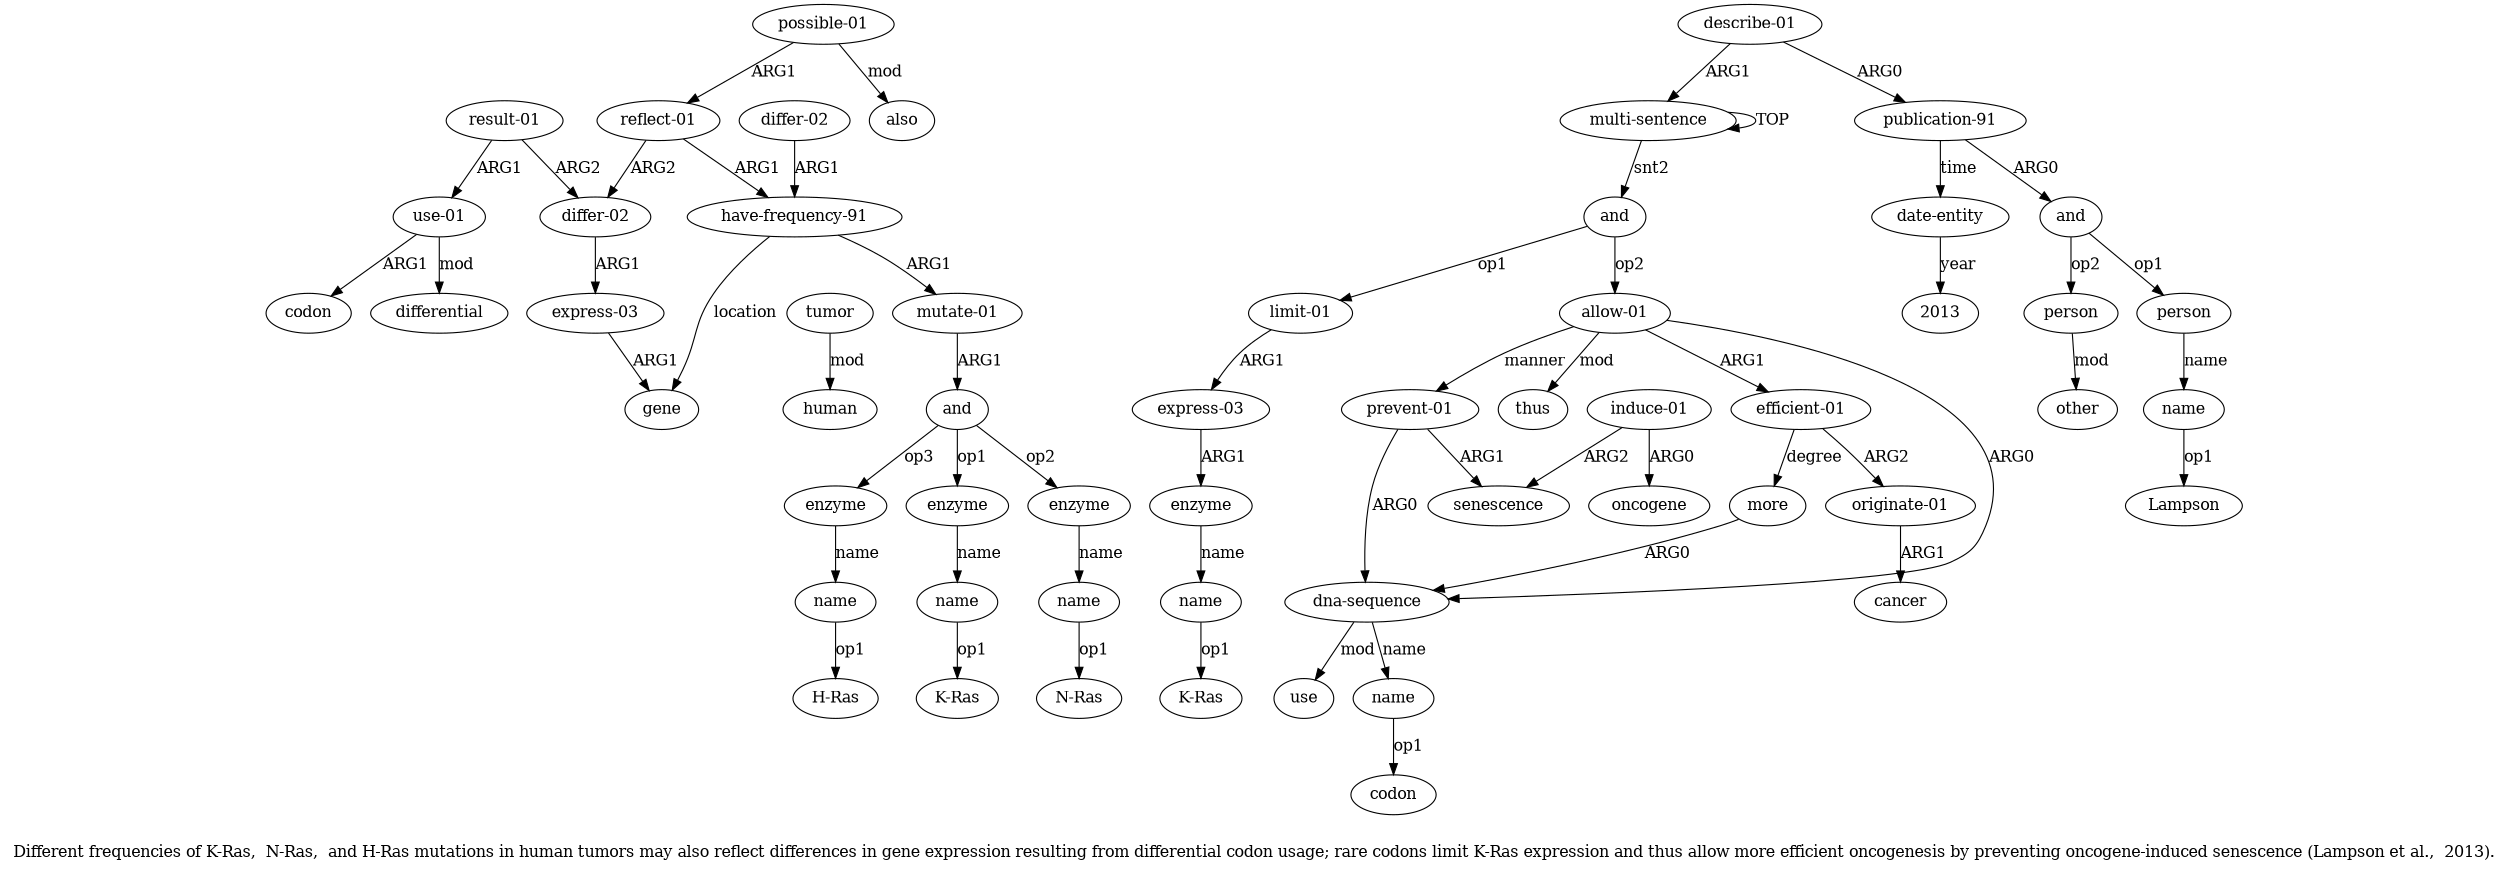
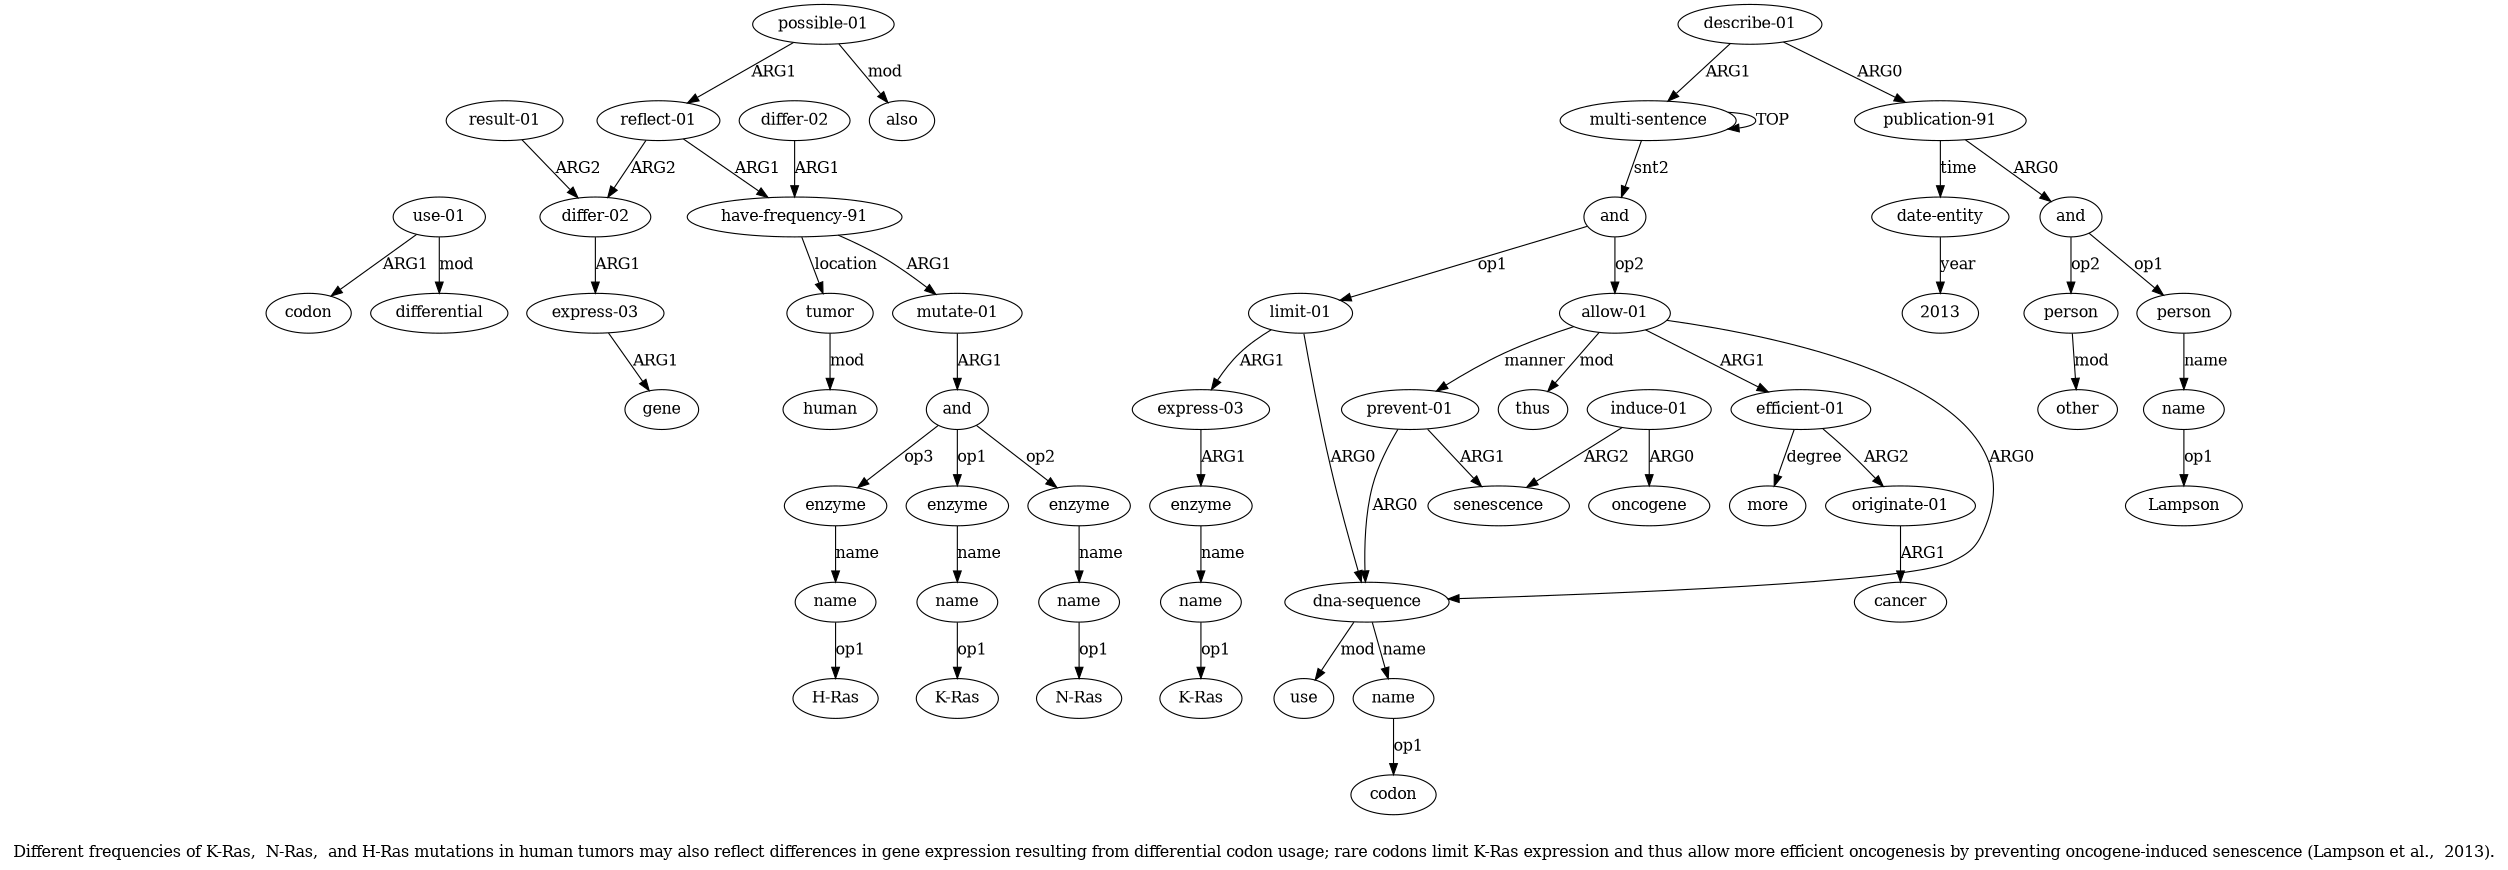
(475, 164) -> none
(710, 299) -> (810, 260)
(1593, 559) -> (1328, 453)
